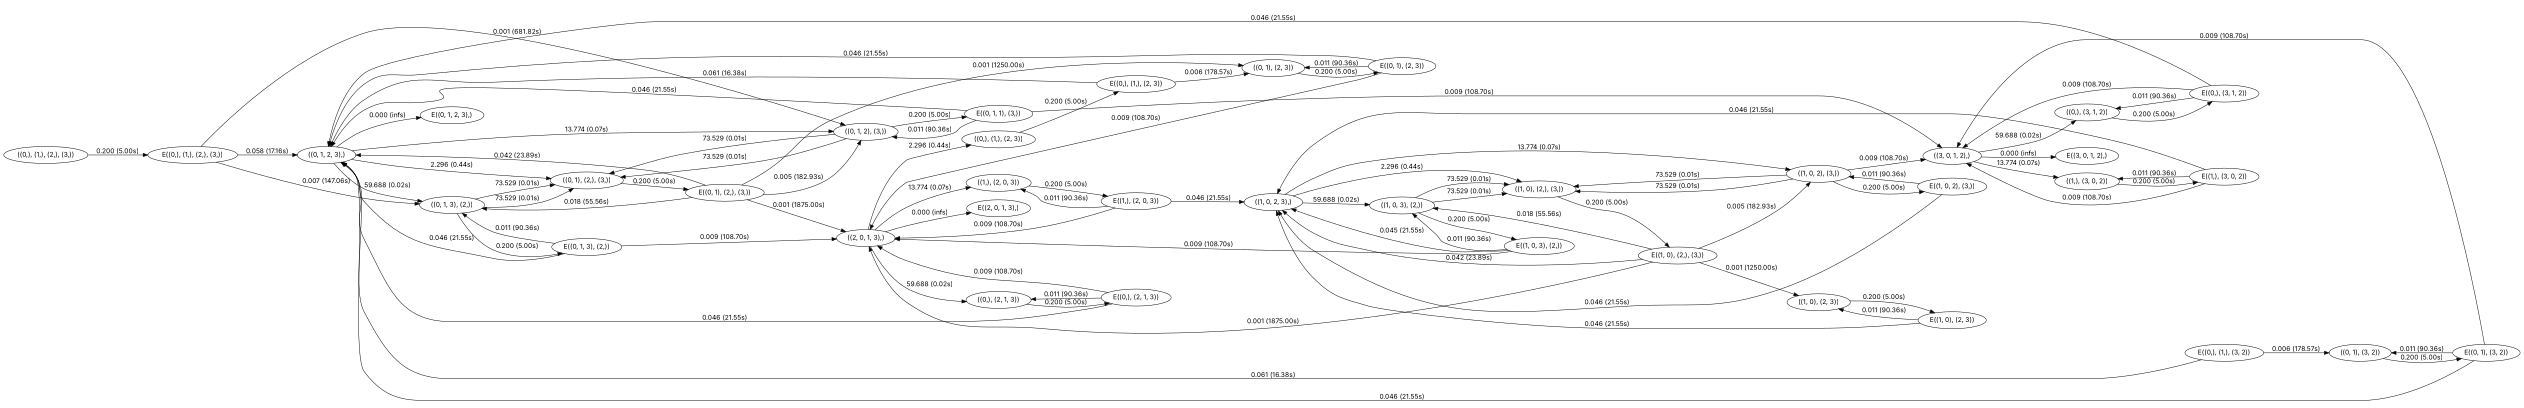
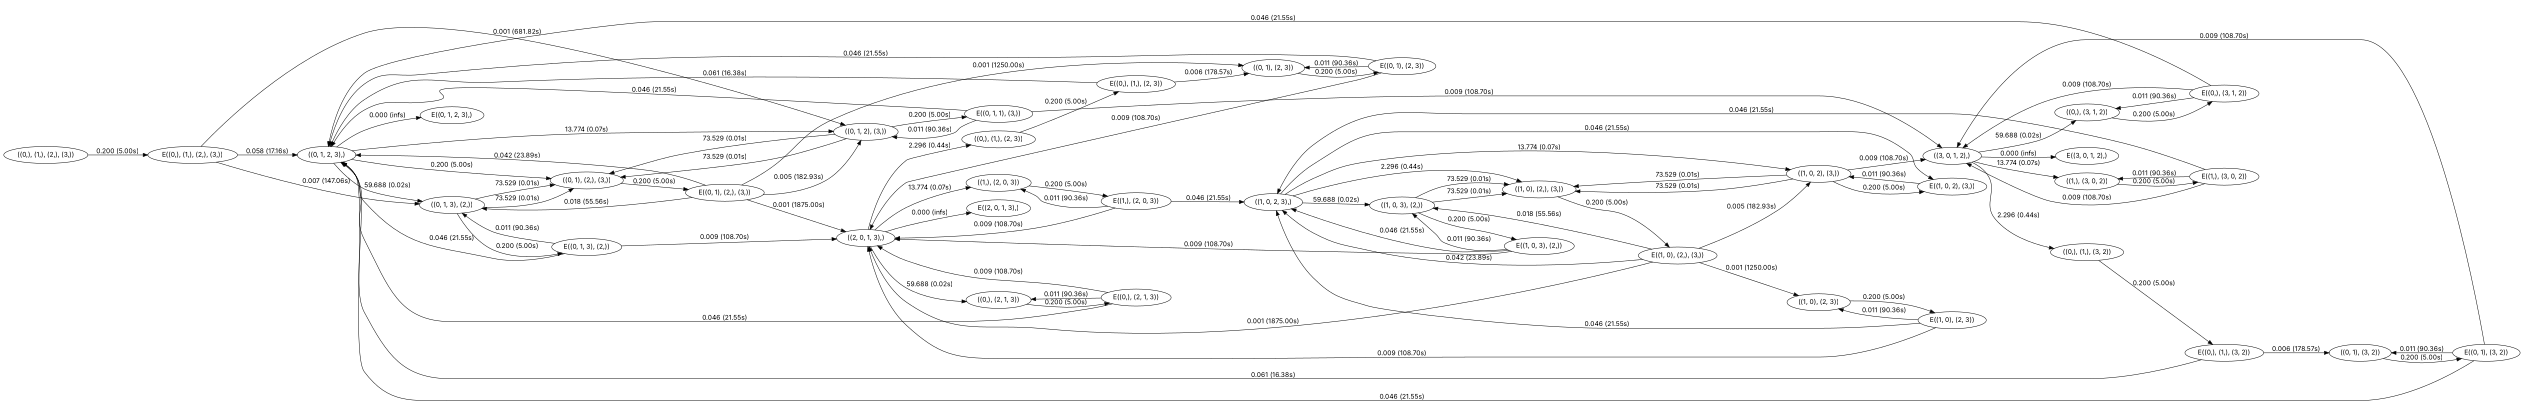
(452, 165) -> (452, 165)
(1402, 231) -> (1402, 231)
none -> (2087, 252)
(1611, 307) -> (1604, 132)
none -> (1377, 357)
